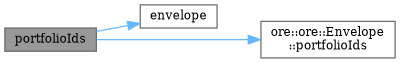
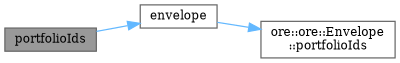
(172, 40) -> (233, 25)
